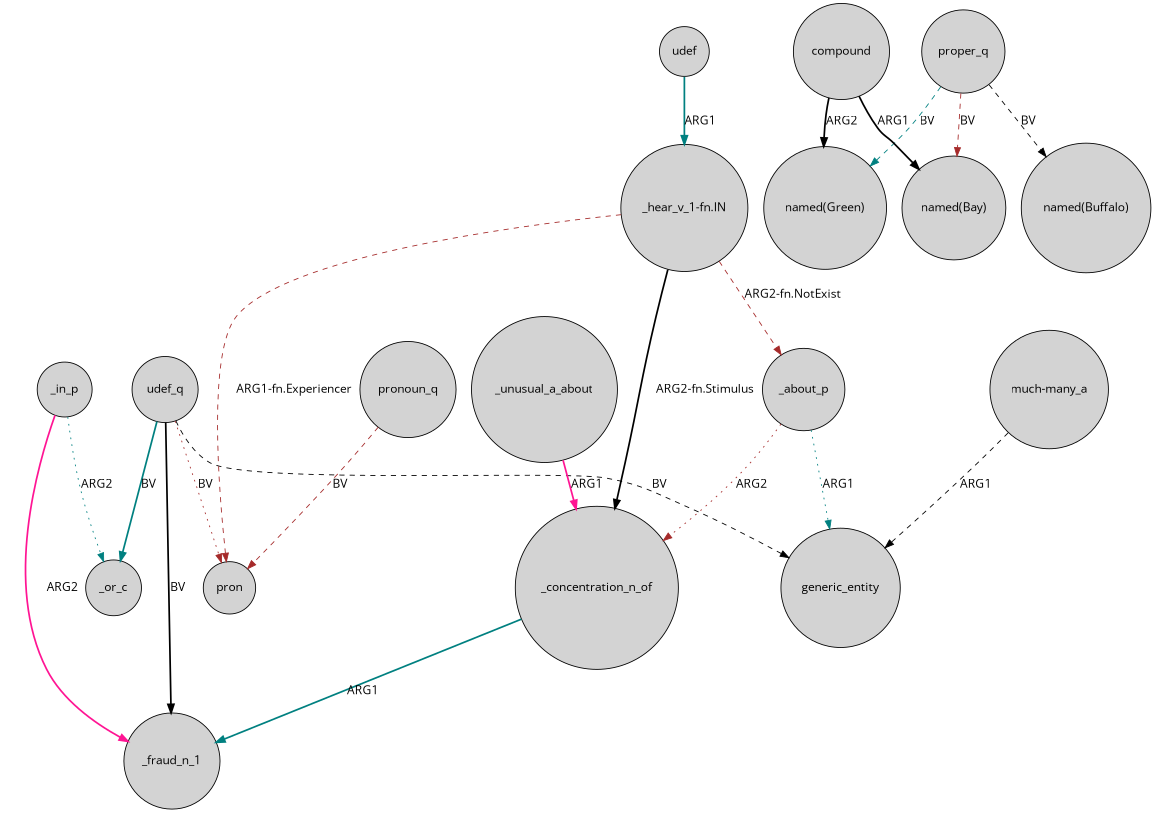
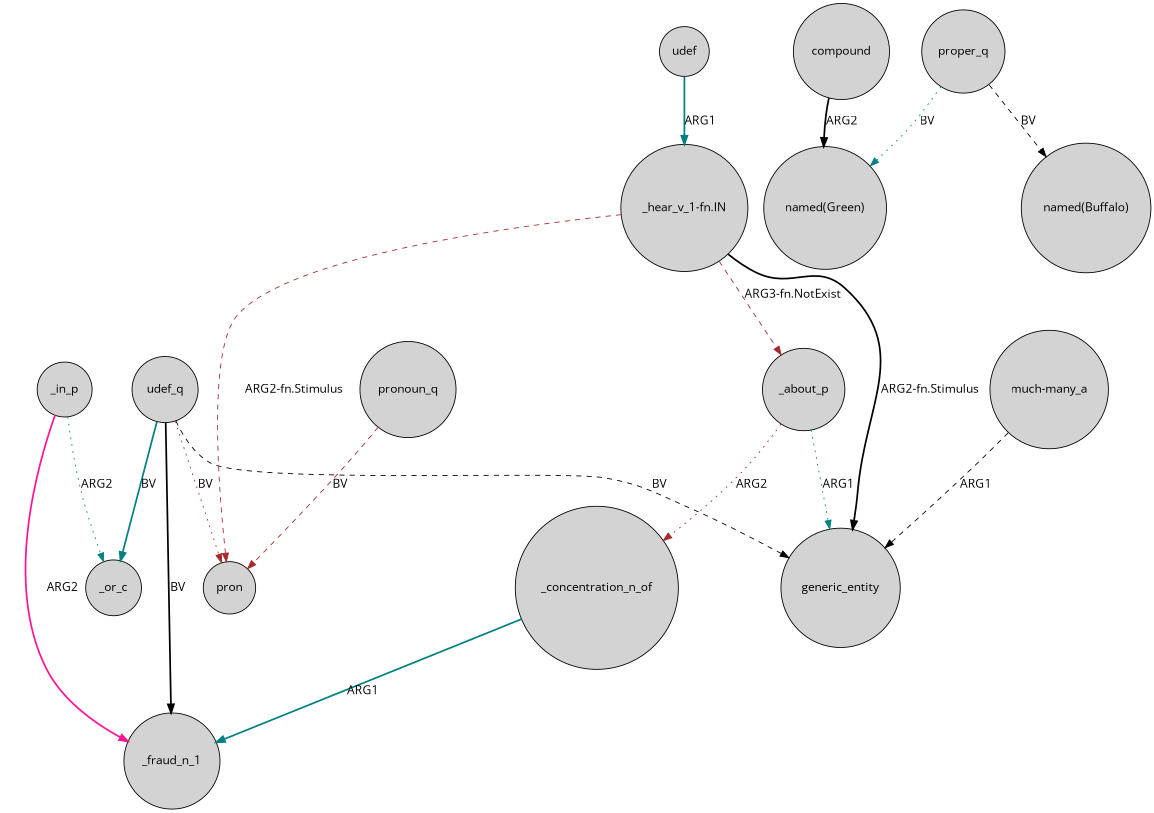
(911, 126) -> (911, 126)
(954, 208) -> none
(793, 295) -> (793, 295)
(641, 384) -> (877, 337)
(294, 390) -> (294, 390)
(544, 390) -> none
